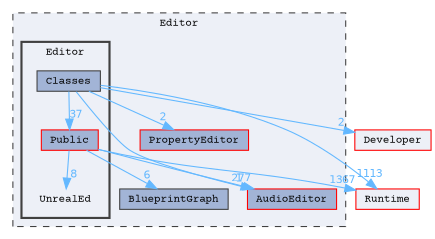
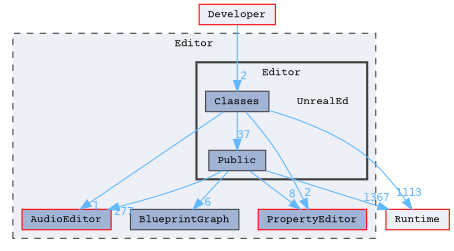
(277, 119) -> (237, 53)
(70, 140) -> (237, 161)
(68, 164) -> (270, 187)
